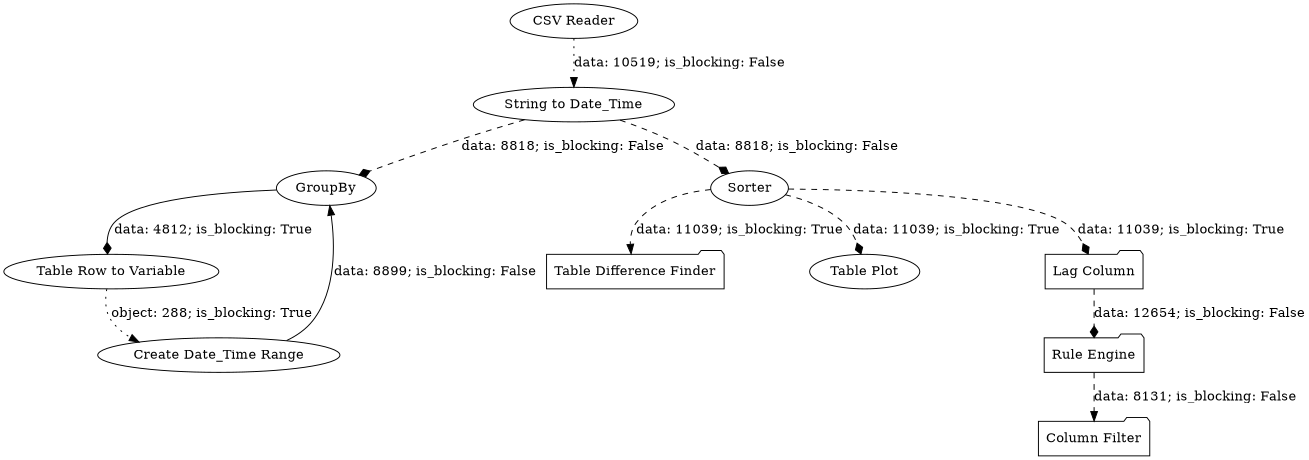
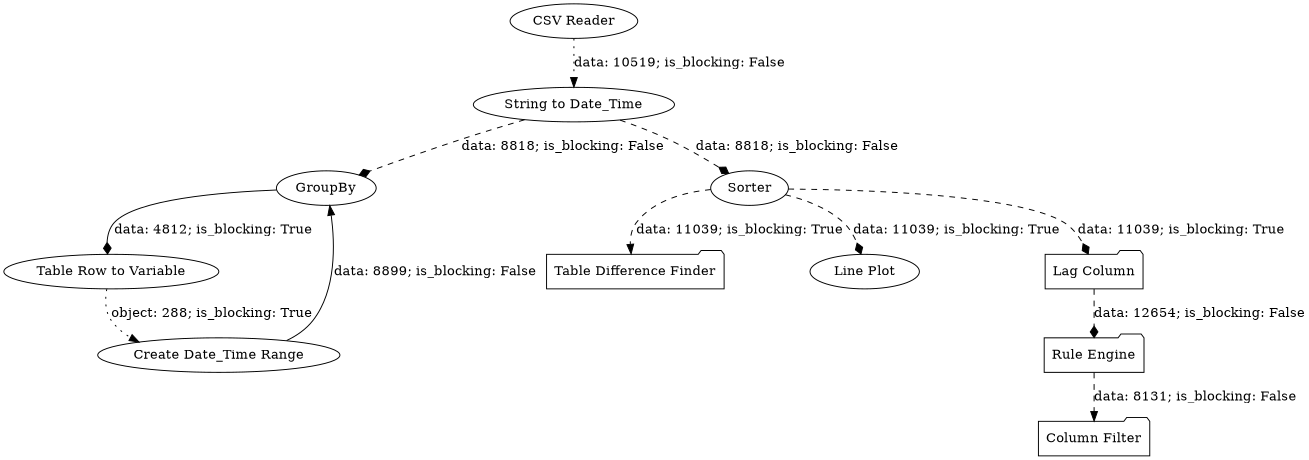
(865, 272) -> (865, 272)
